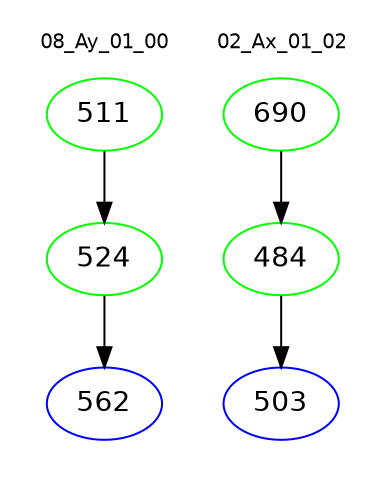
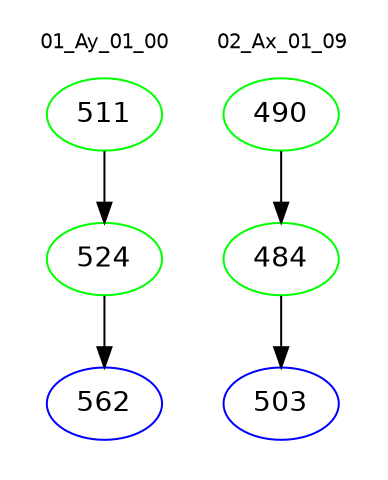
(104, 43) -> (104, 43)
(282, 43) -> (282, 43)
(281, 114) -> (281, 114)
